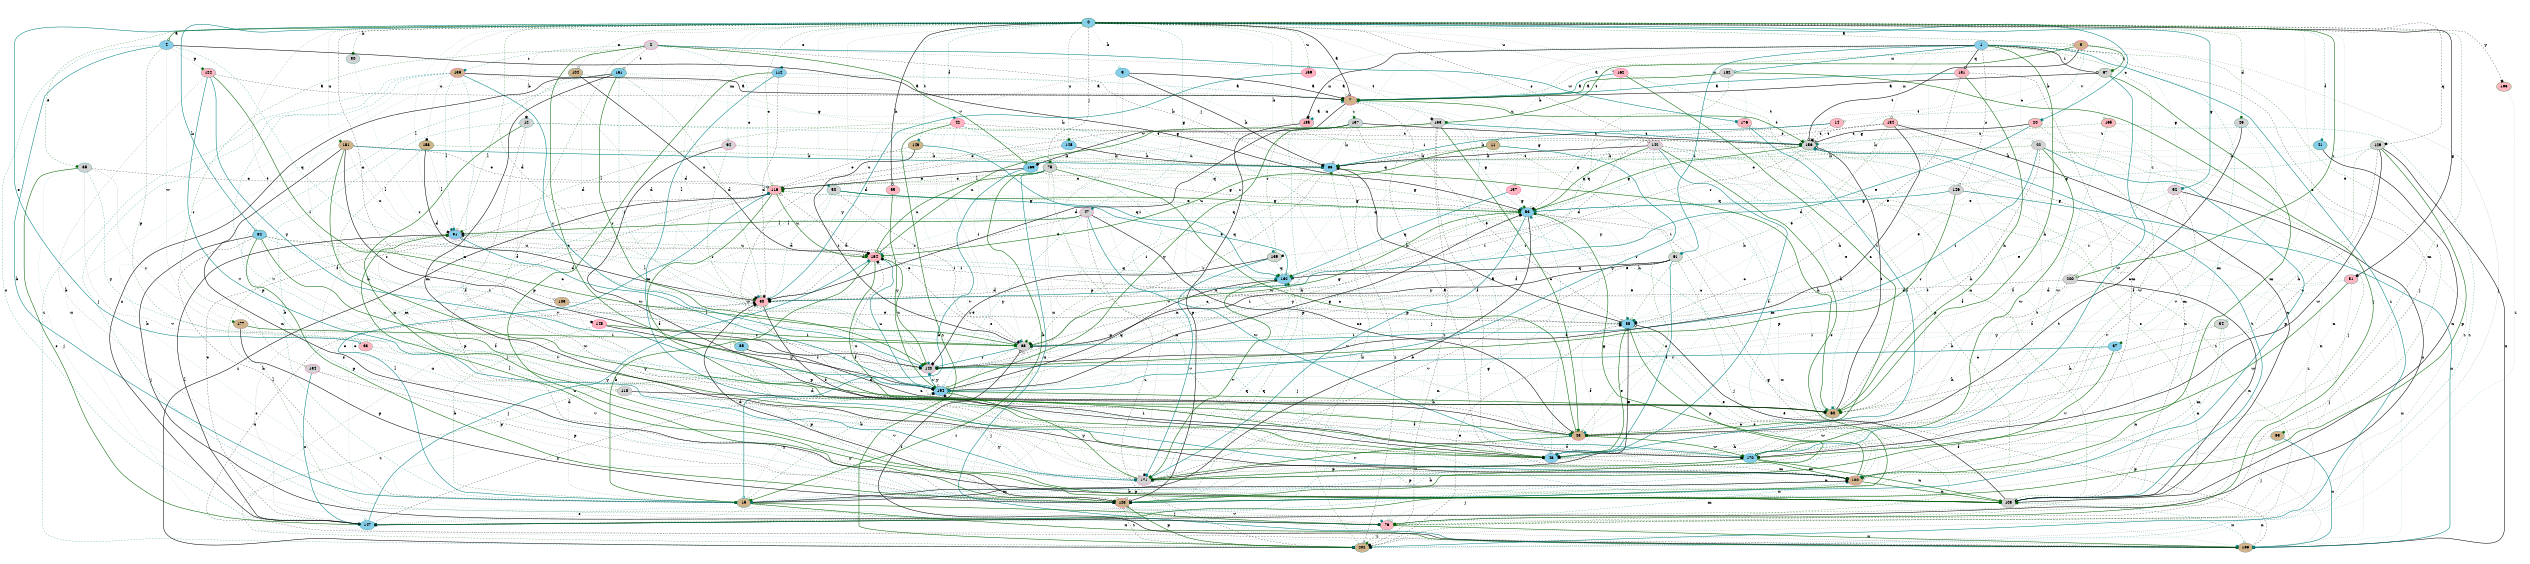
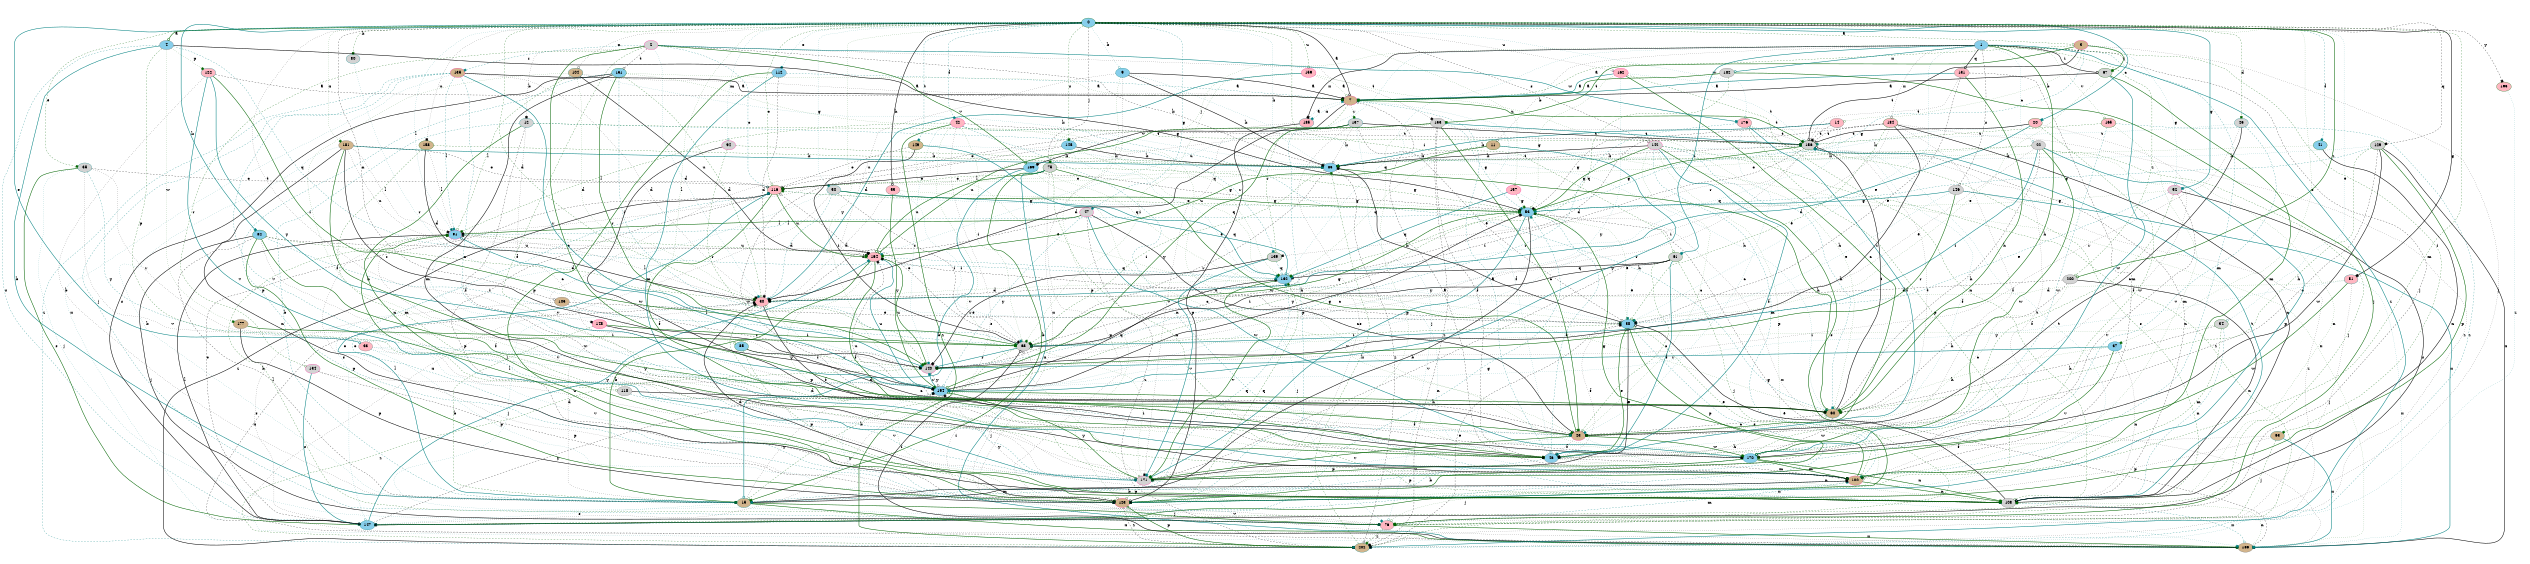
(326, 30) -> (326, 30)
